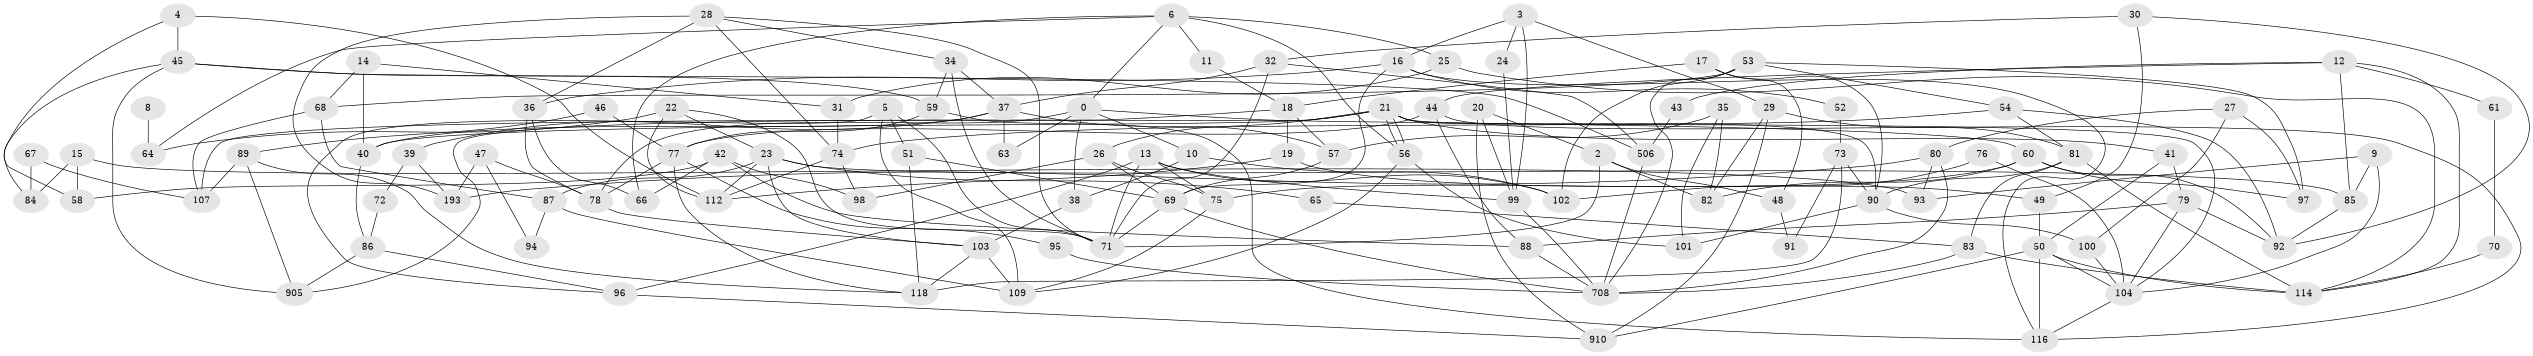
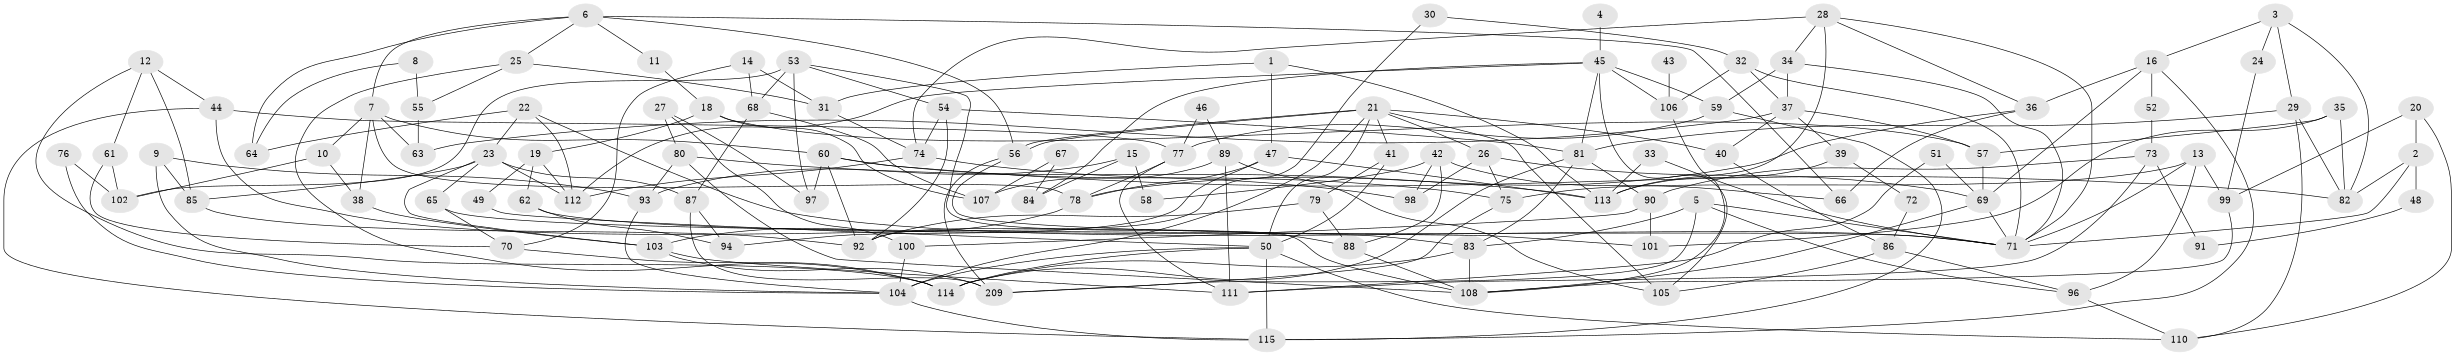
(465, 59) -> (1072, 85)
none -> (1271, 62)
(1702, 62) -> none
(2005, 69) -> none
(42, 98) -> none
none -> (418, 108)
(1084, 108) -> (372, 108)
(1526, 108) -> (2361, 93)
none -> (1590, 108)
(363, 110) -> (617, 145)
(1657, 124) -> (1333, 172)
(898, 133) -> (1611, 228)
(2133, 139) -> none
(1646, 155) -> (1669, 108)
none -> (1650, 155)
(1353, 178) -> (115, 178)
(452, 201) -> (1603, 201)
none -> (525, 201)
none -> (462, 220)
(1056, 247) -> none
(2154, 247) -> (728, 280)
(295, 294) -> (1661, 294)
(920, 294) -> (1230, 294)
(1018, 294) -> (994, 294)
(1601, 294) -> (1469, 294)
(1598, 340) -> (2180, 340)
(2040, 340) -> (1267, 340)
